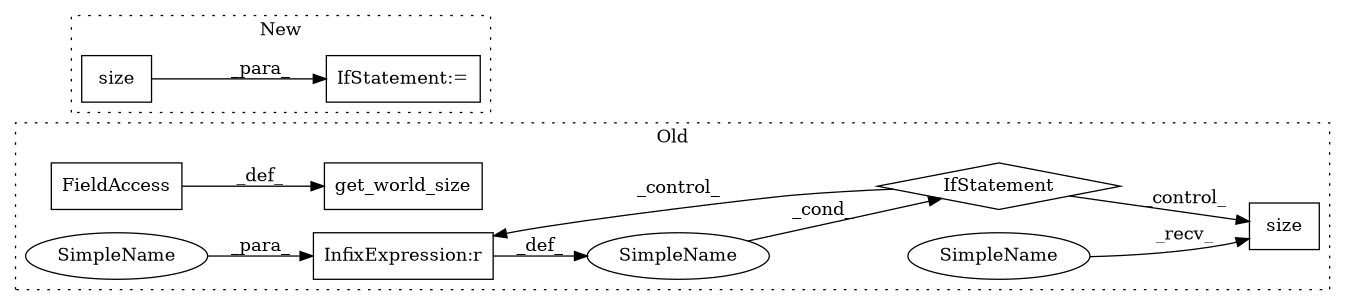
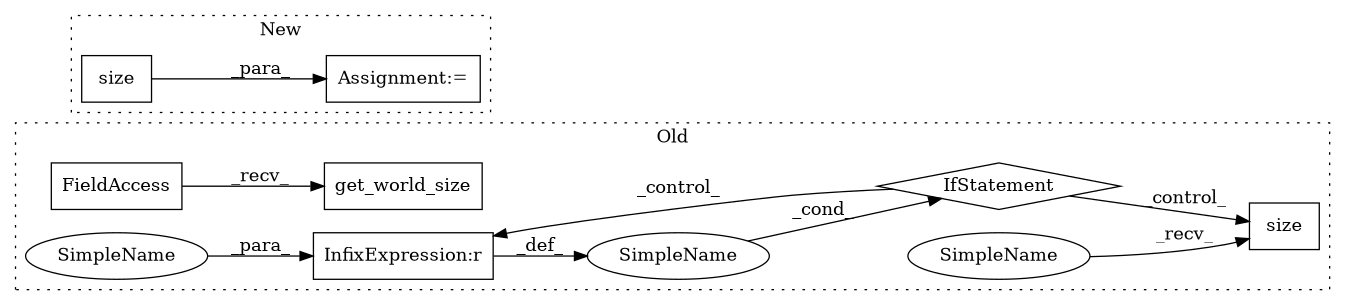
(403, 79) -> (403, 79)
(260, 177) -> (260, 177)
